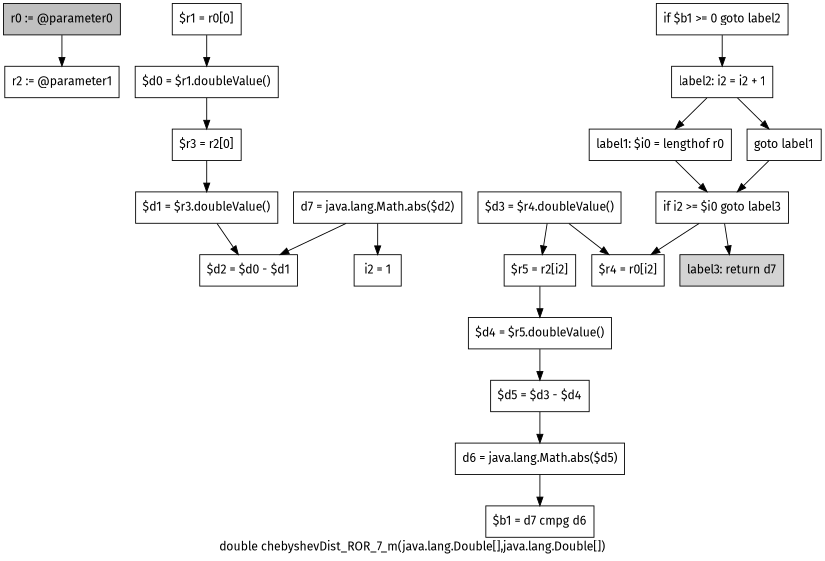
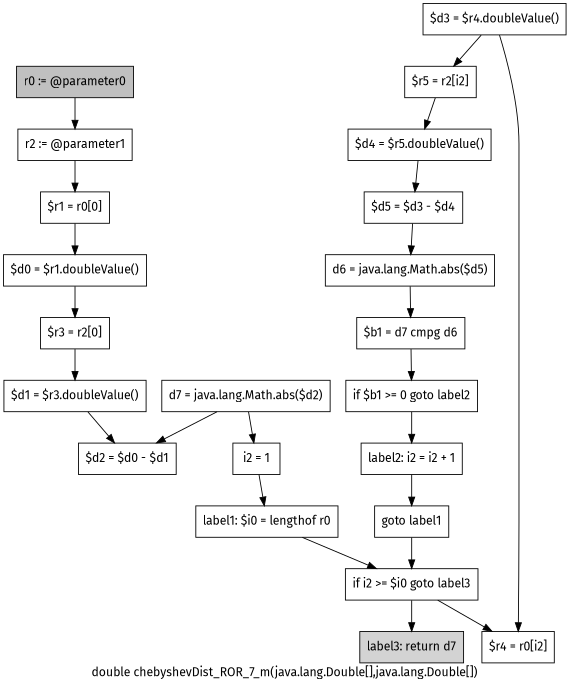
(694, 110) -> (261, 486)
none -> (75, 172)
none -> (411, 360)
